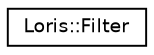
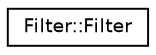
(77, 27) -> (78, 27)
